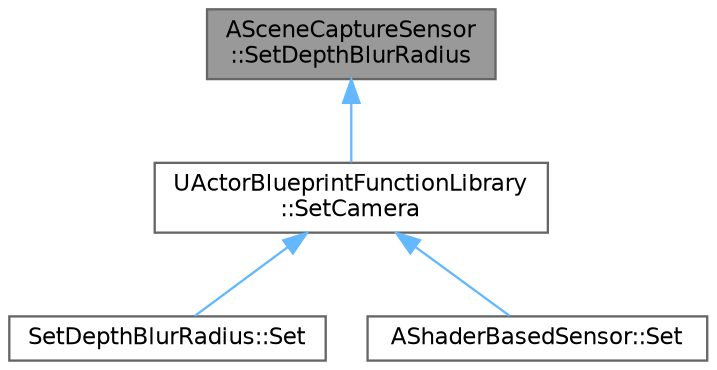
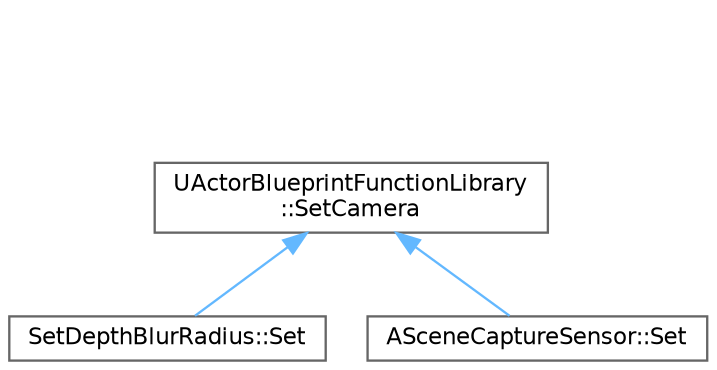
(351, 44) -> none
(537, 338) -> (537, 338)
